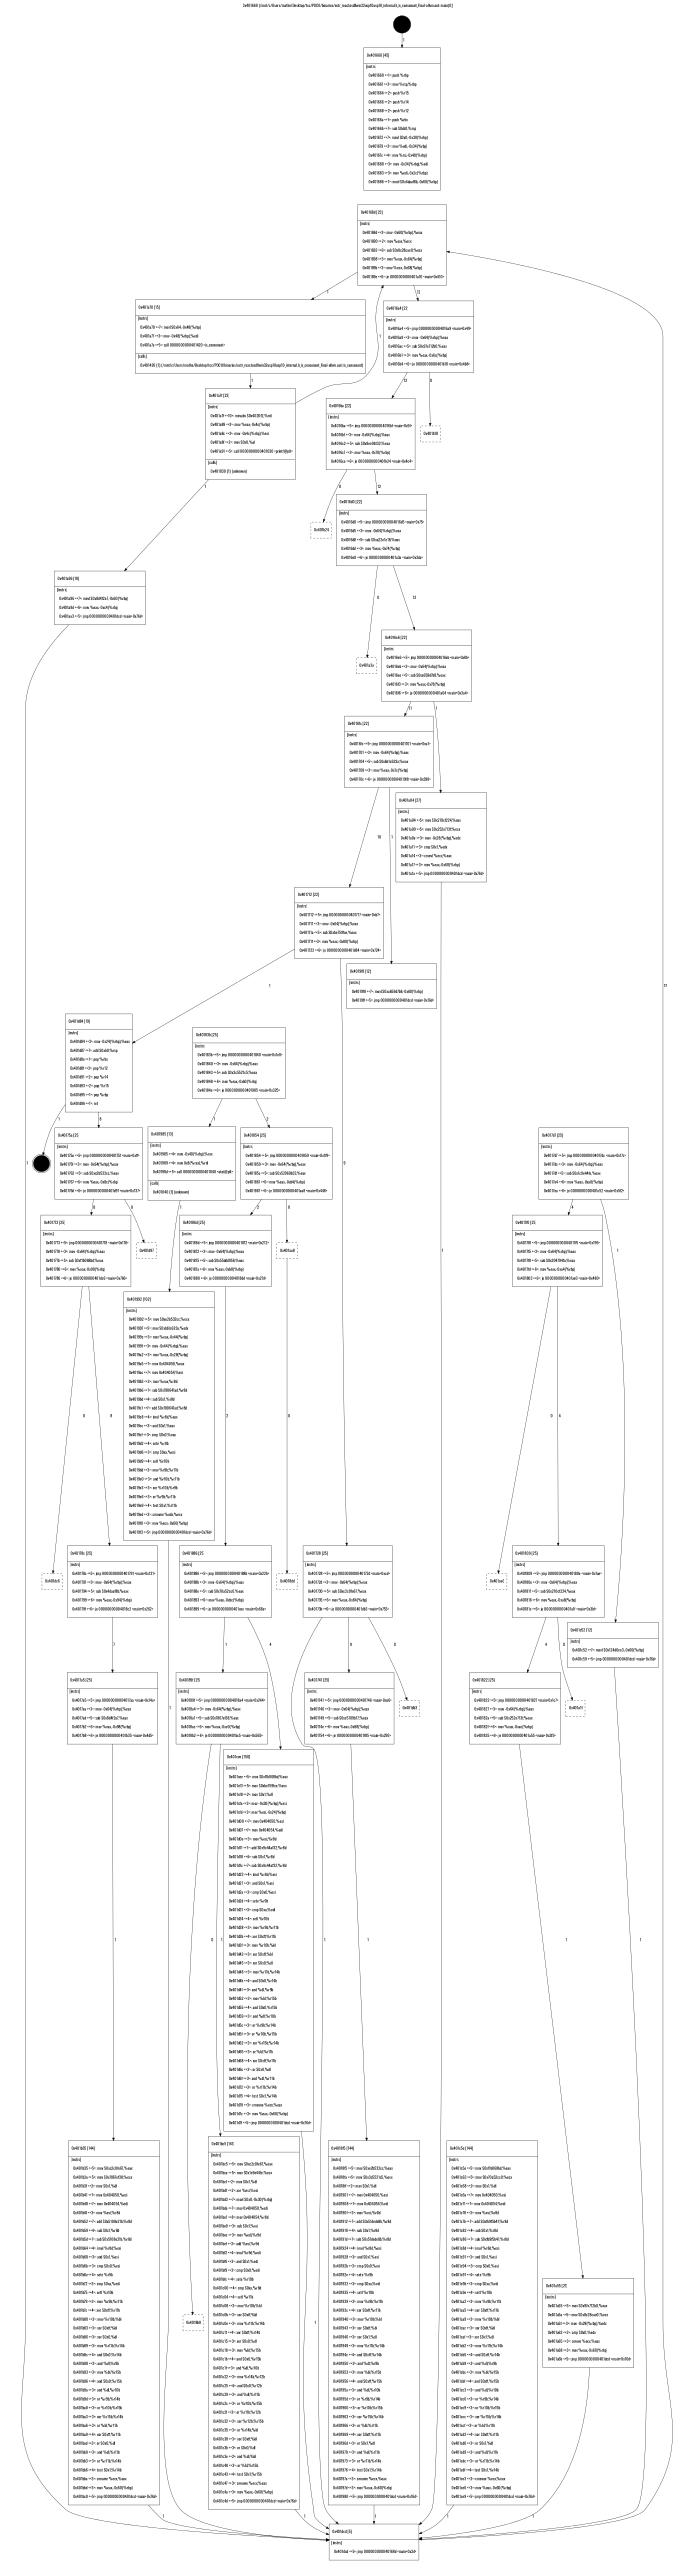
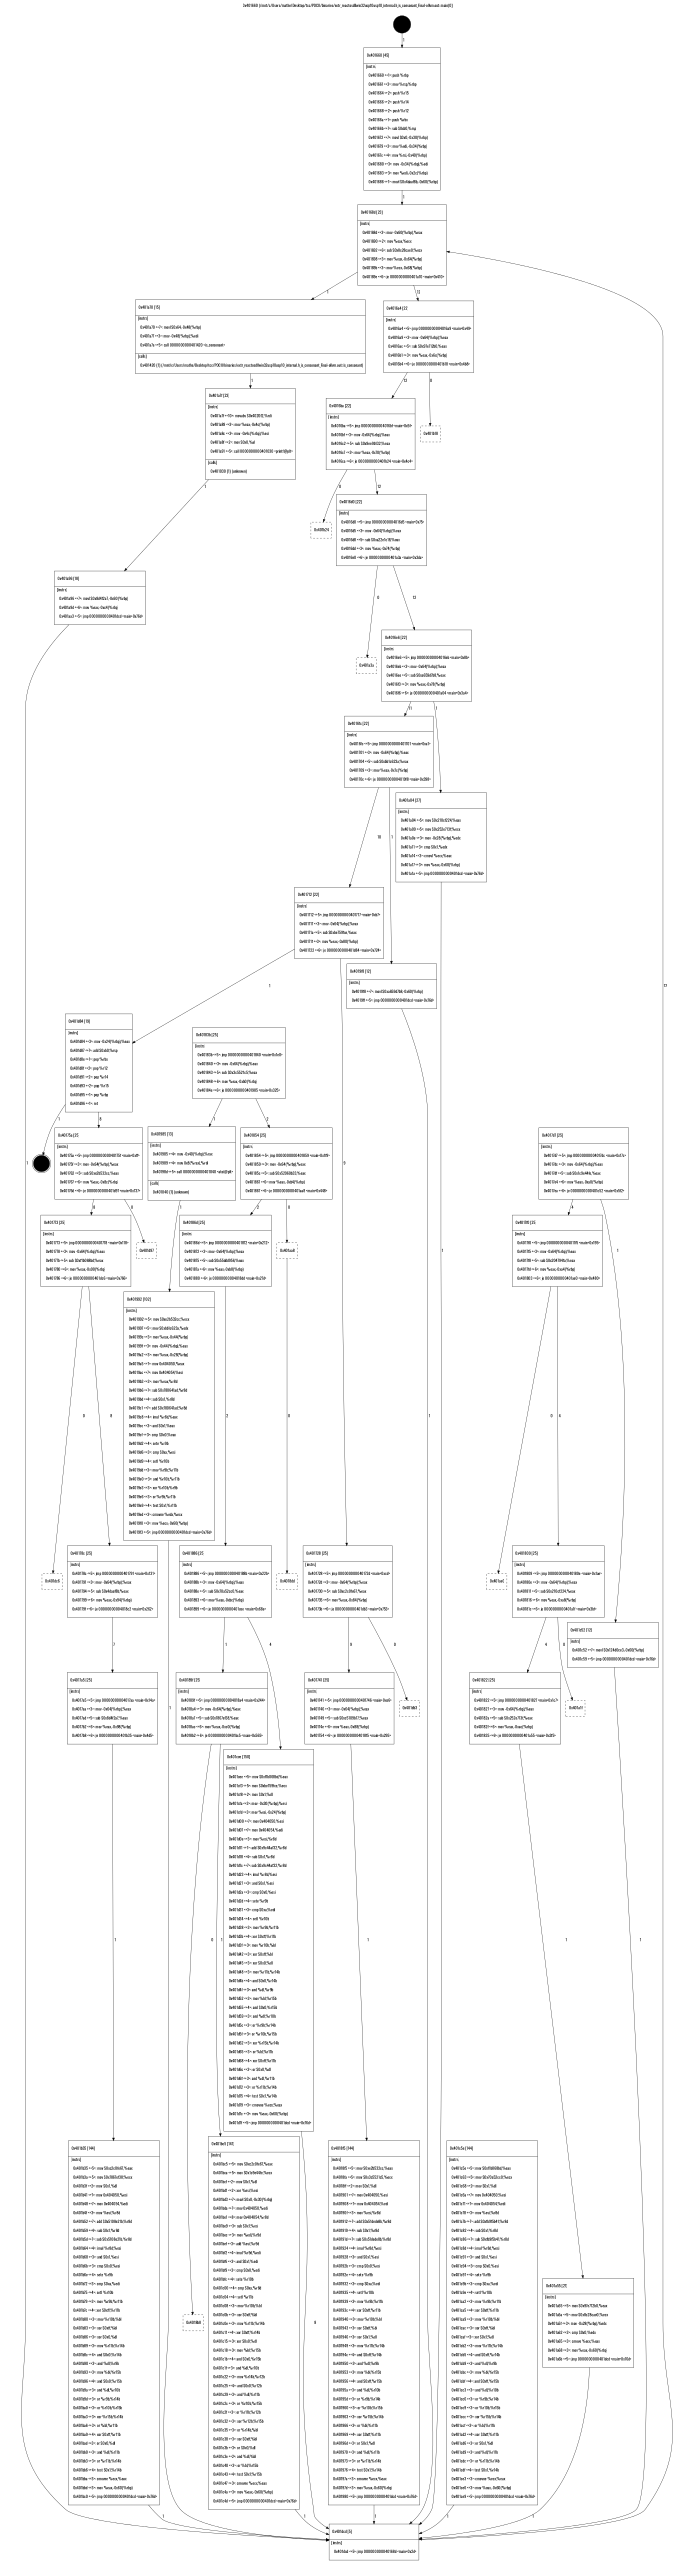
(370, 370) -> (402, 196)
(322, 2063) -> (428, 1766)
(315, 2323) -> (315, 2323)
